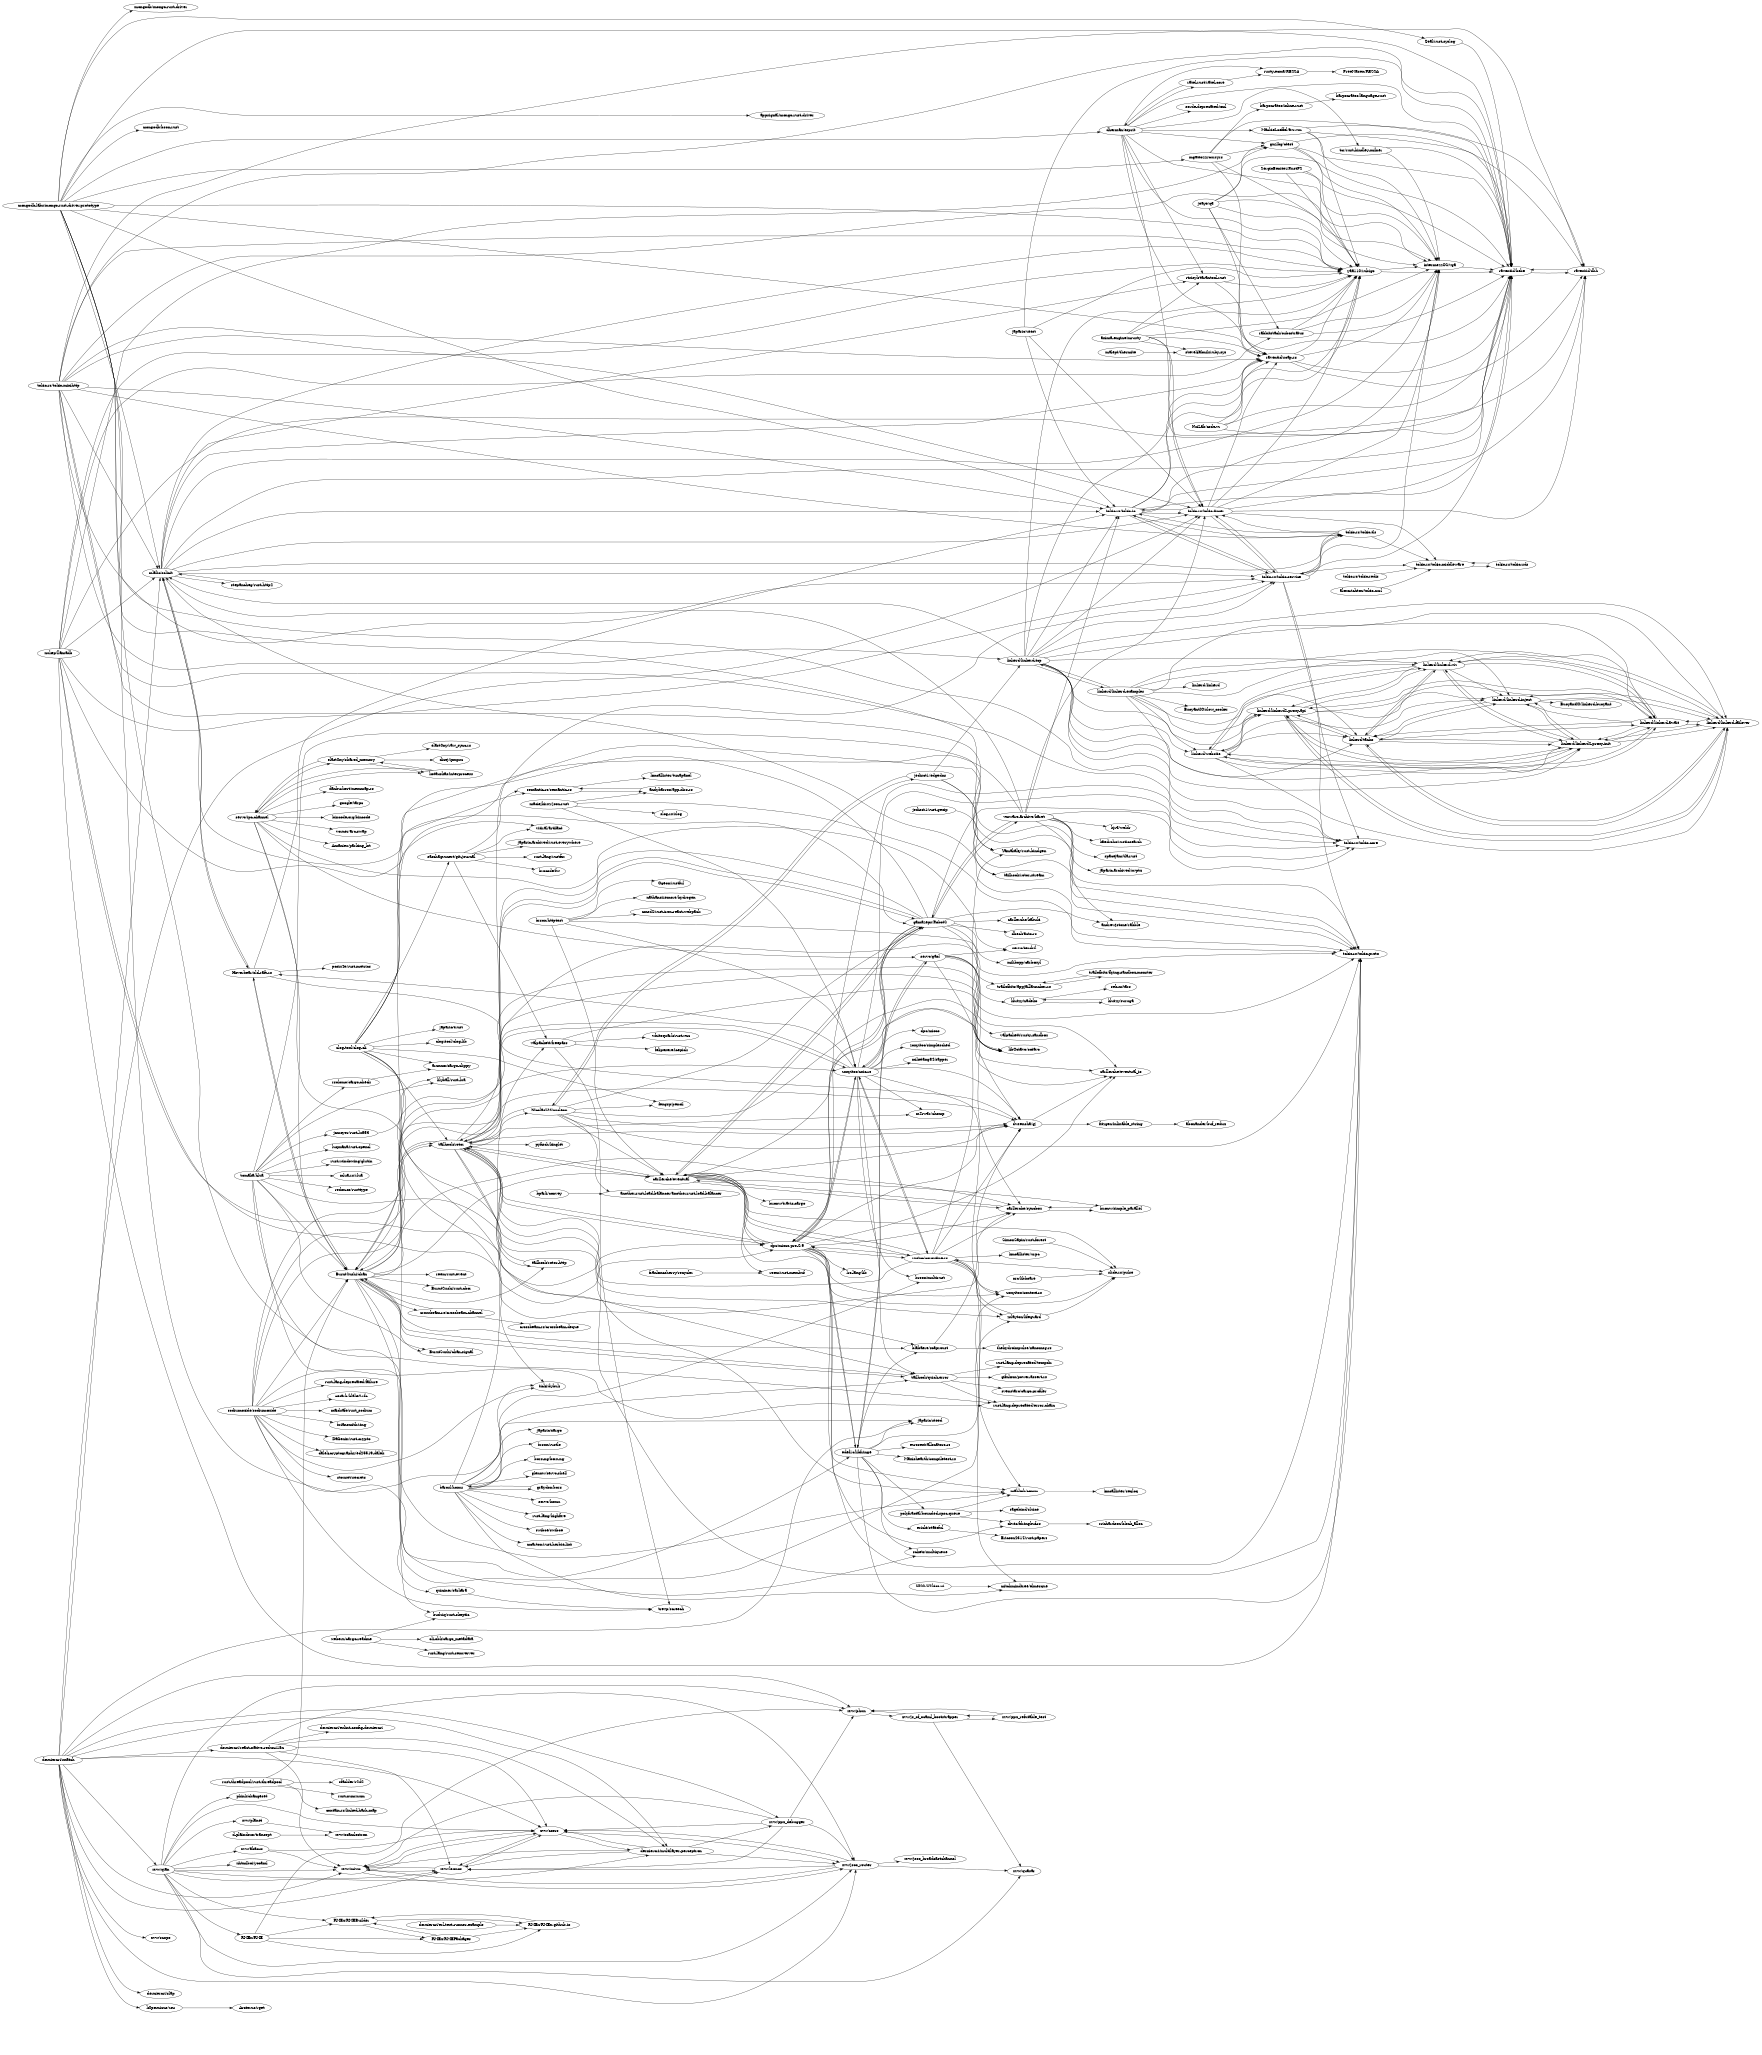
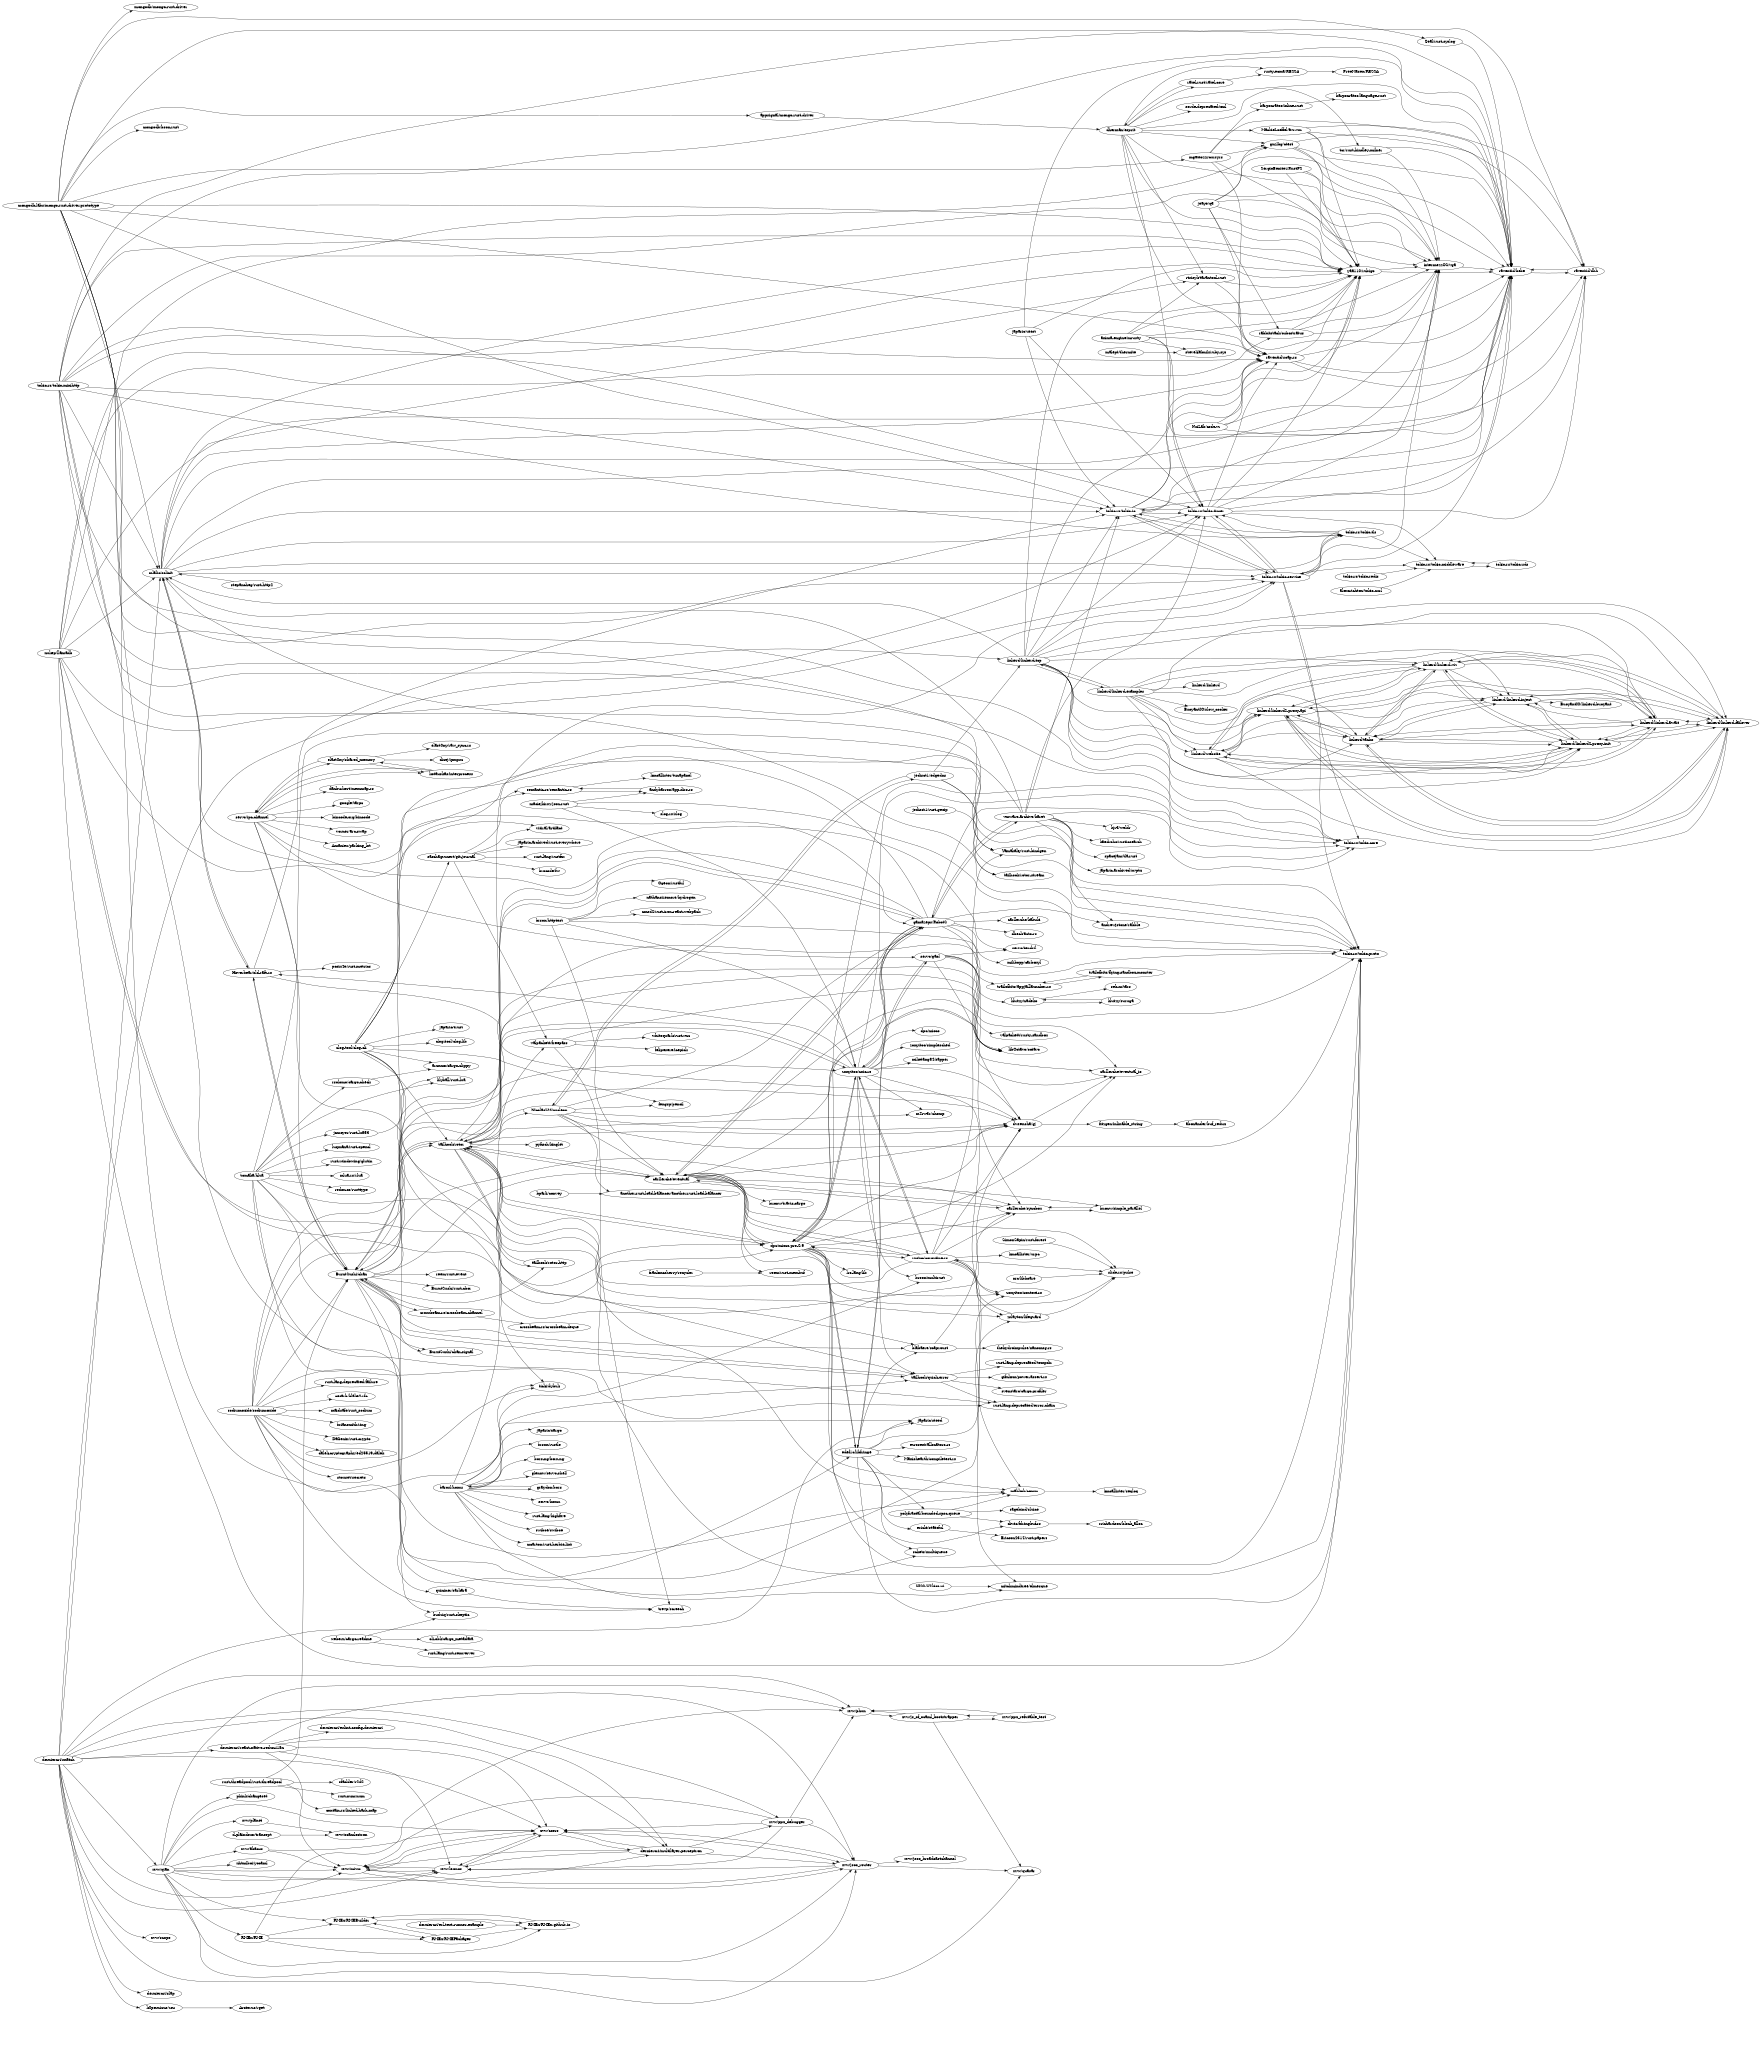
(574, 140) -> (960, 123)
(198, 580) -> none
